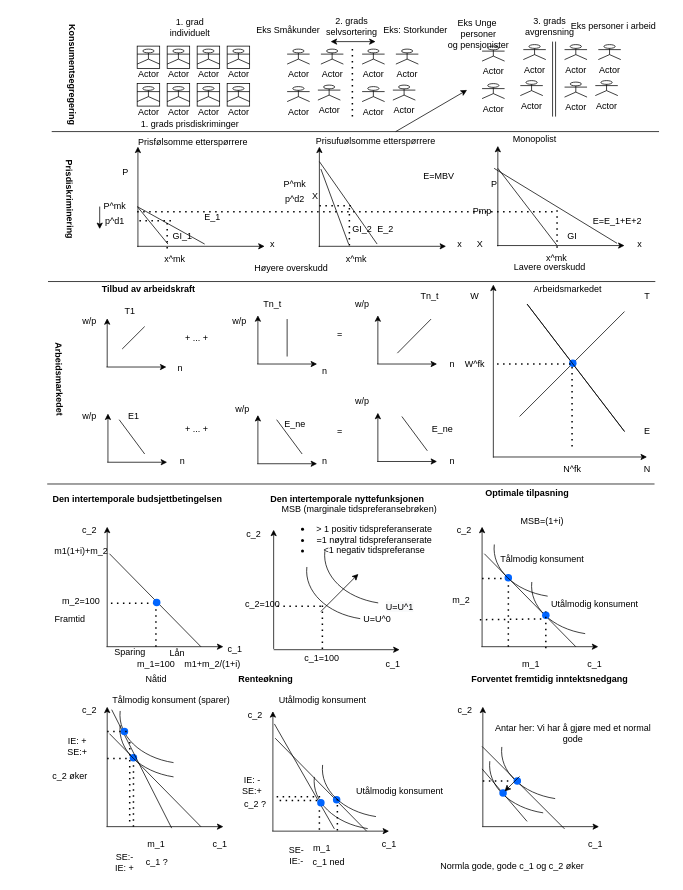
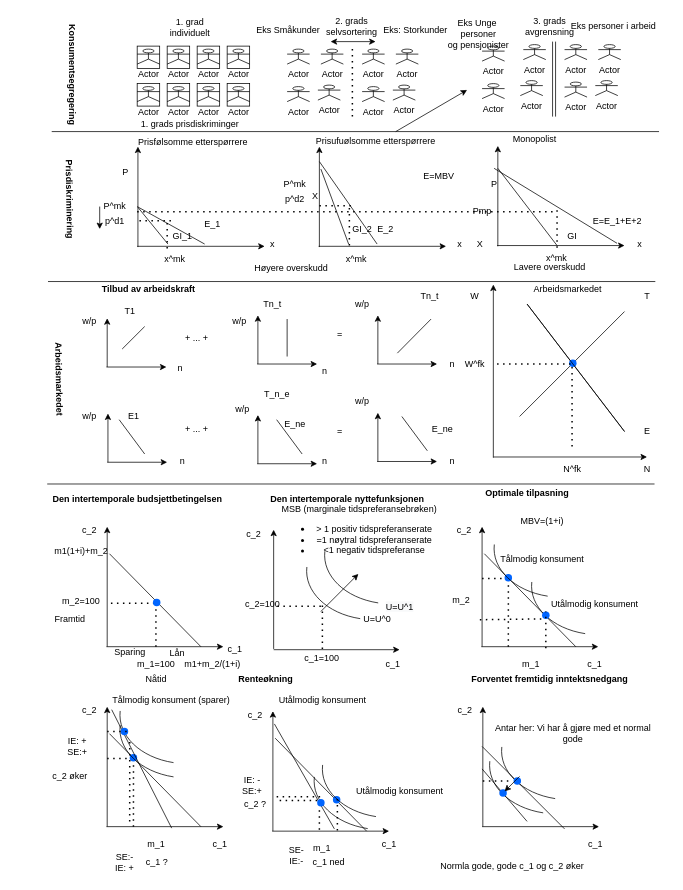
(212, 217) -> (212, 225)
none -> (276, 394)
(542, 522) -> (542, 522)
